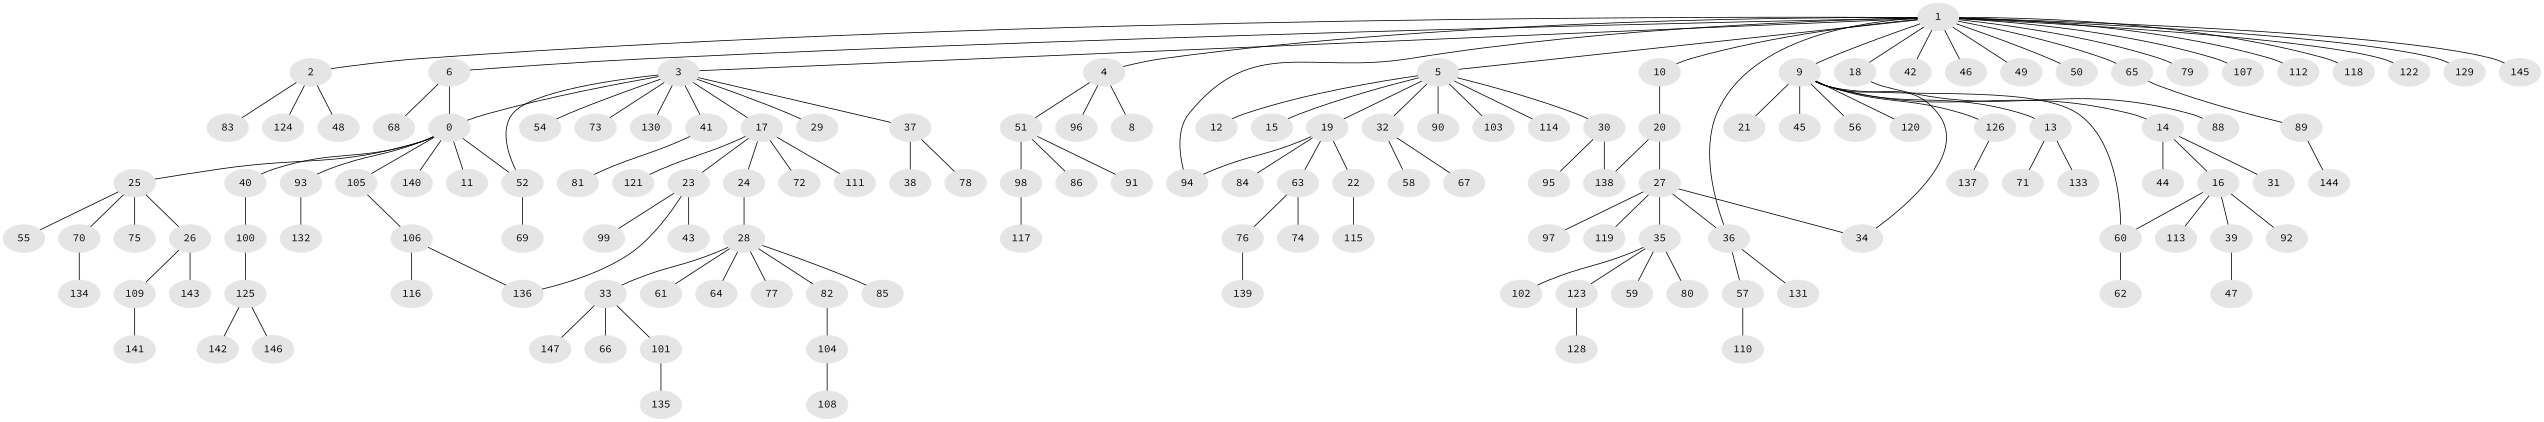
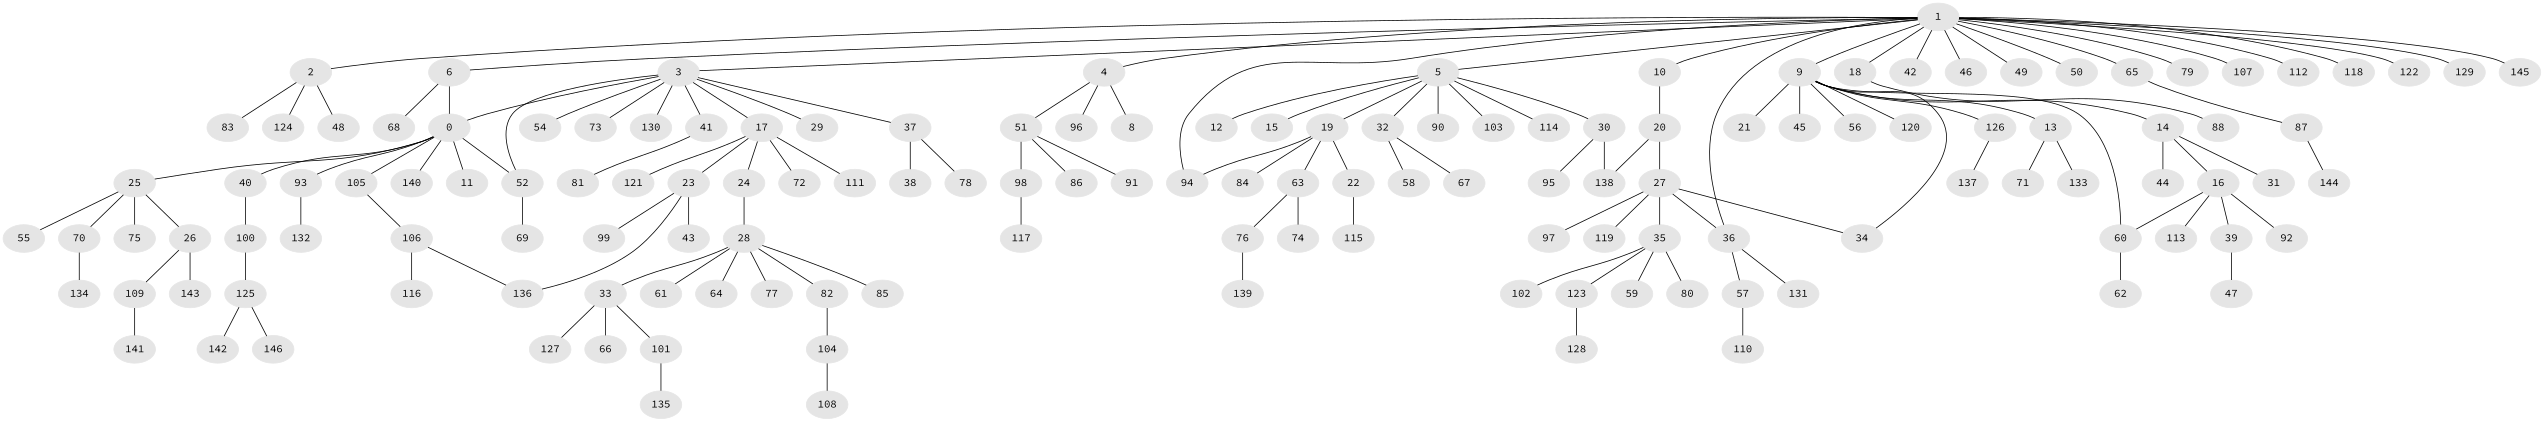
(2301, 128) -> (2301, 128)
(550, 349) -> (550, 349)
